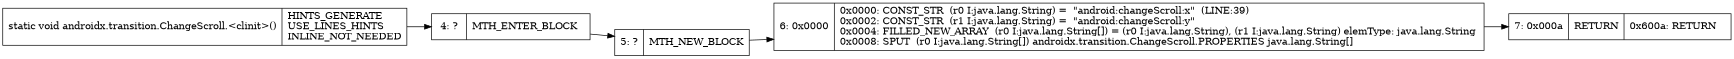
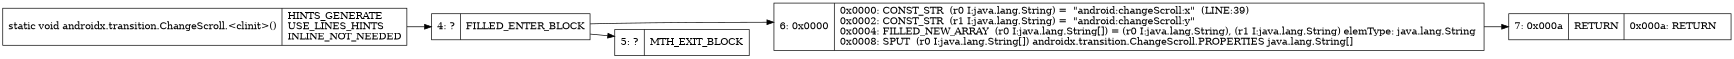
(525, 26) -> (525, 26)
(1678, 26) -> (1678, 26)
(758, 40) -> (679, 23)
(696, 42) -> (696, 42)
